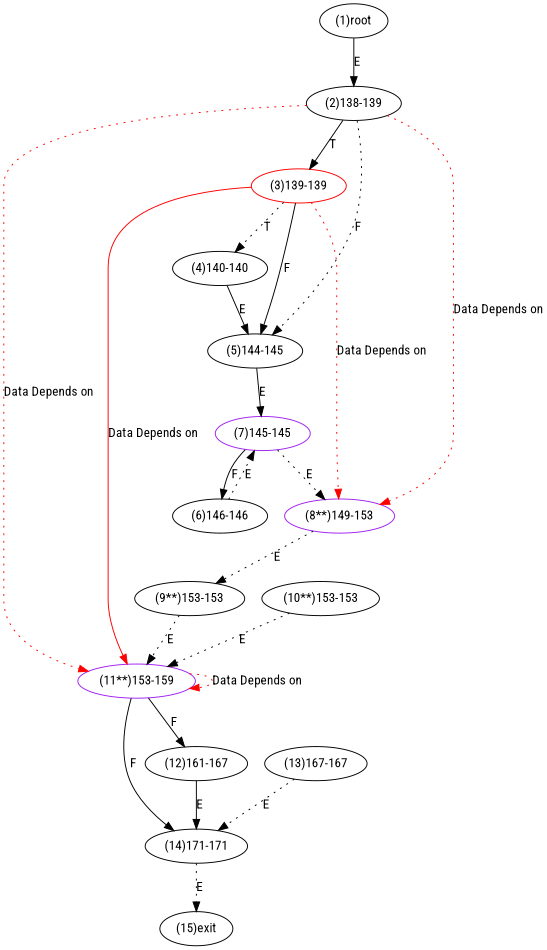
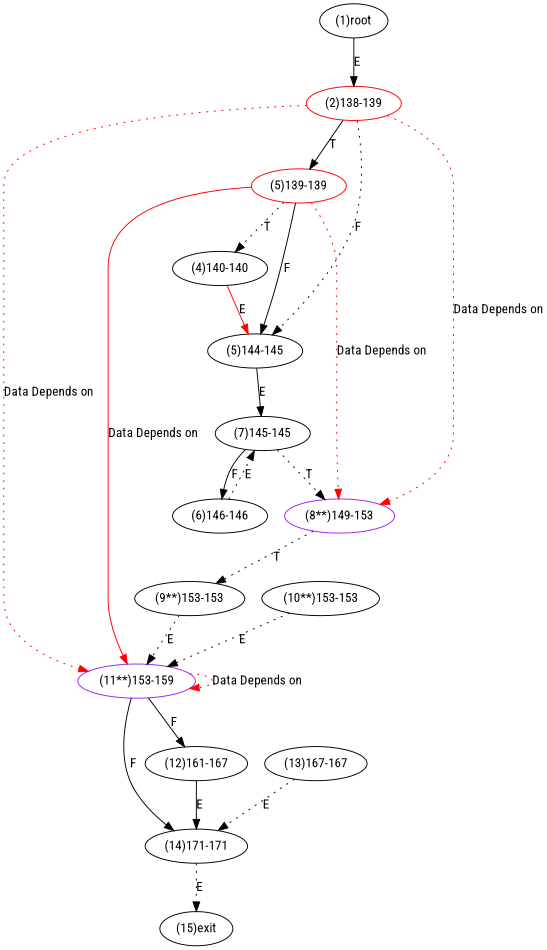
(354, 103) -> (354, 103)
(299, 186) -> (299, 186)
(236, 305) -> (236, 305)
(263, 434) -> (263, 434)
(309, 475) -> (309, 475)
(277, 557) -> (277, 557)
